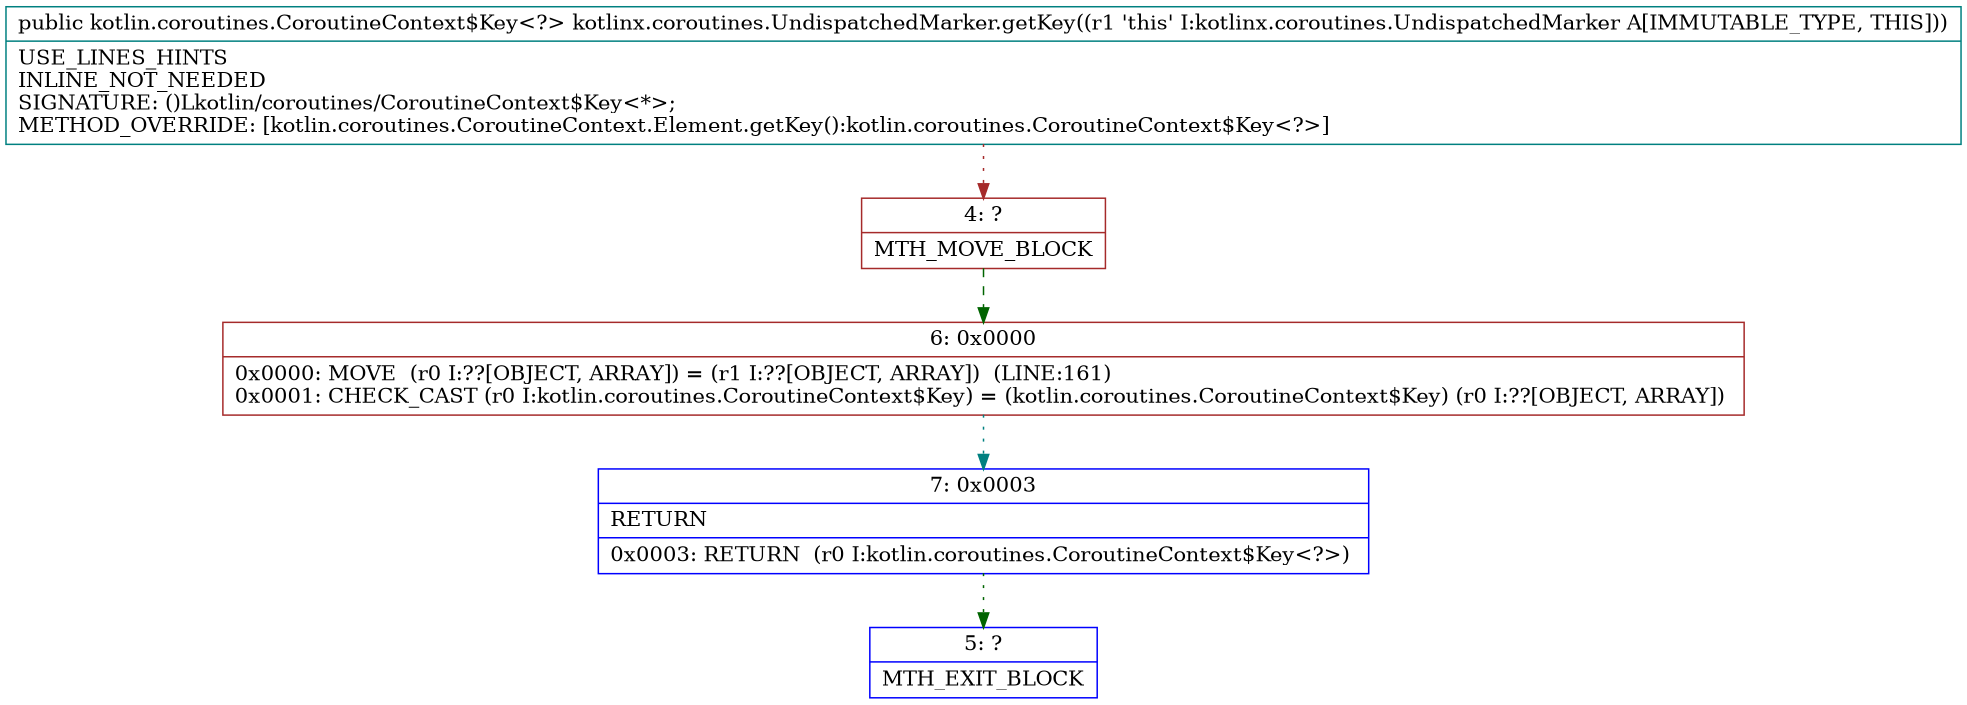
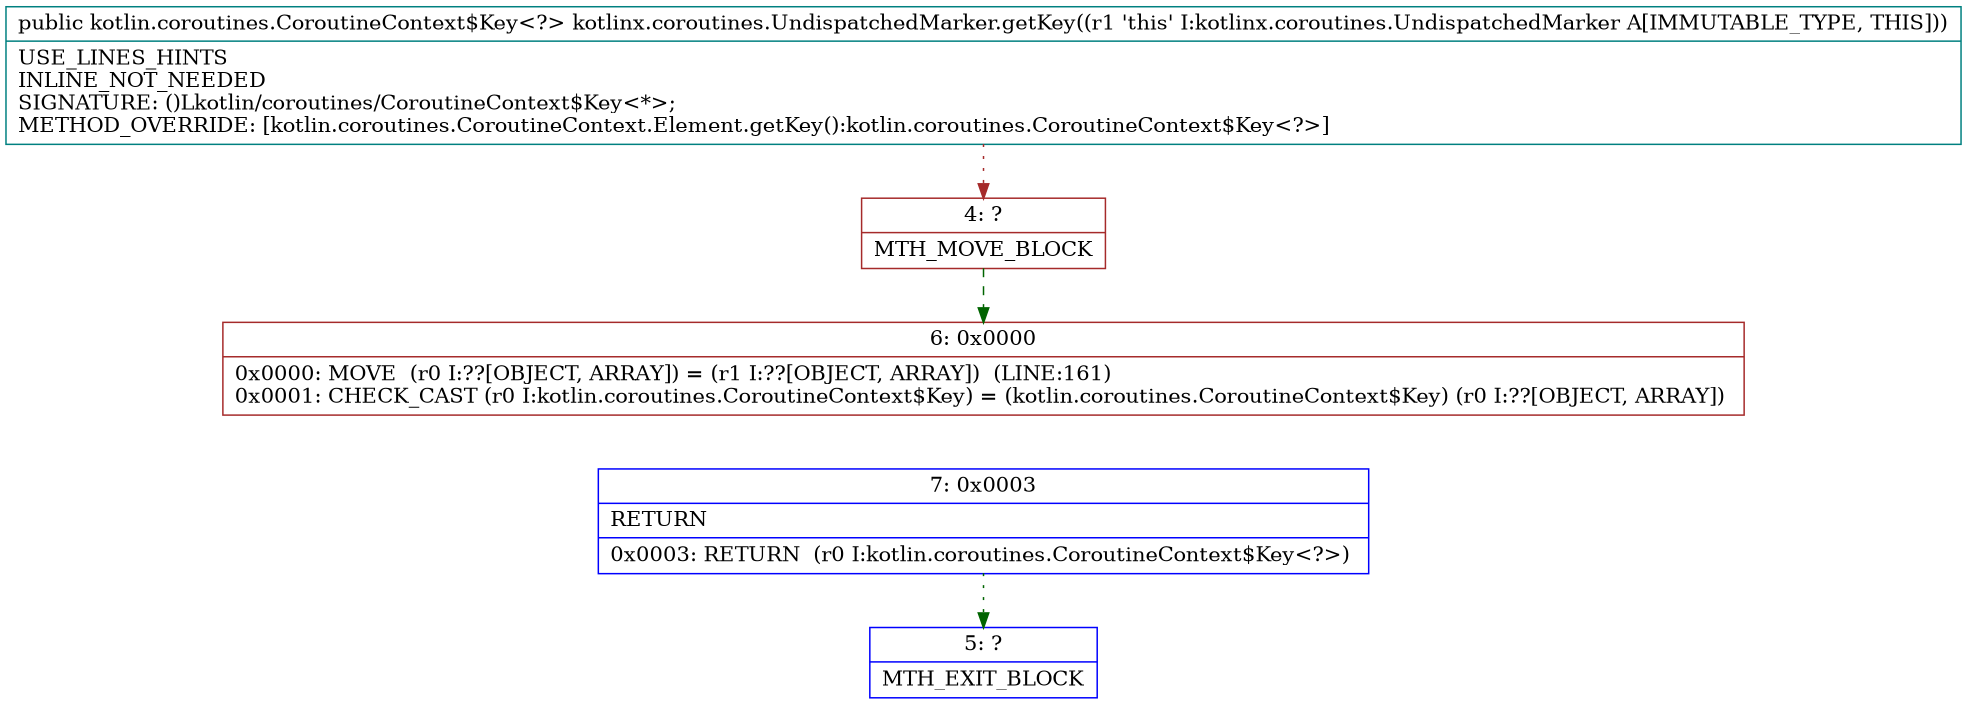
(984, 434) -> none
